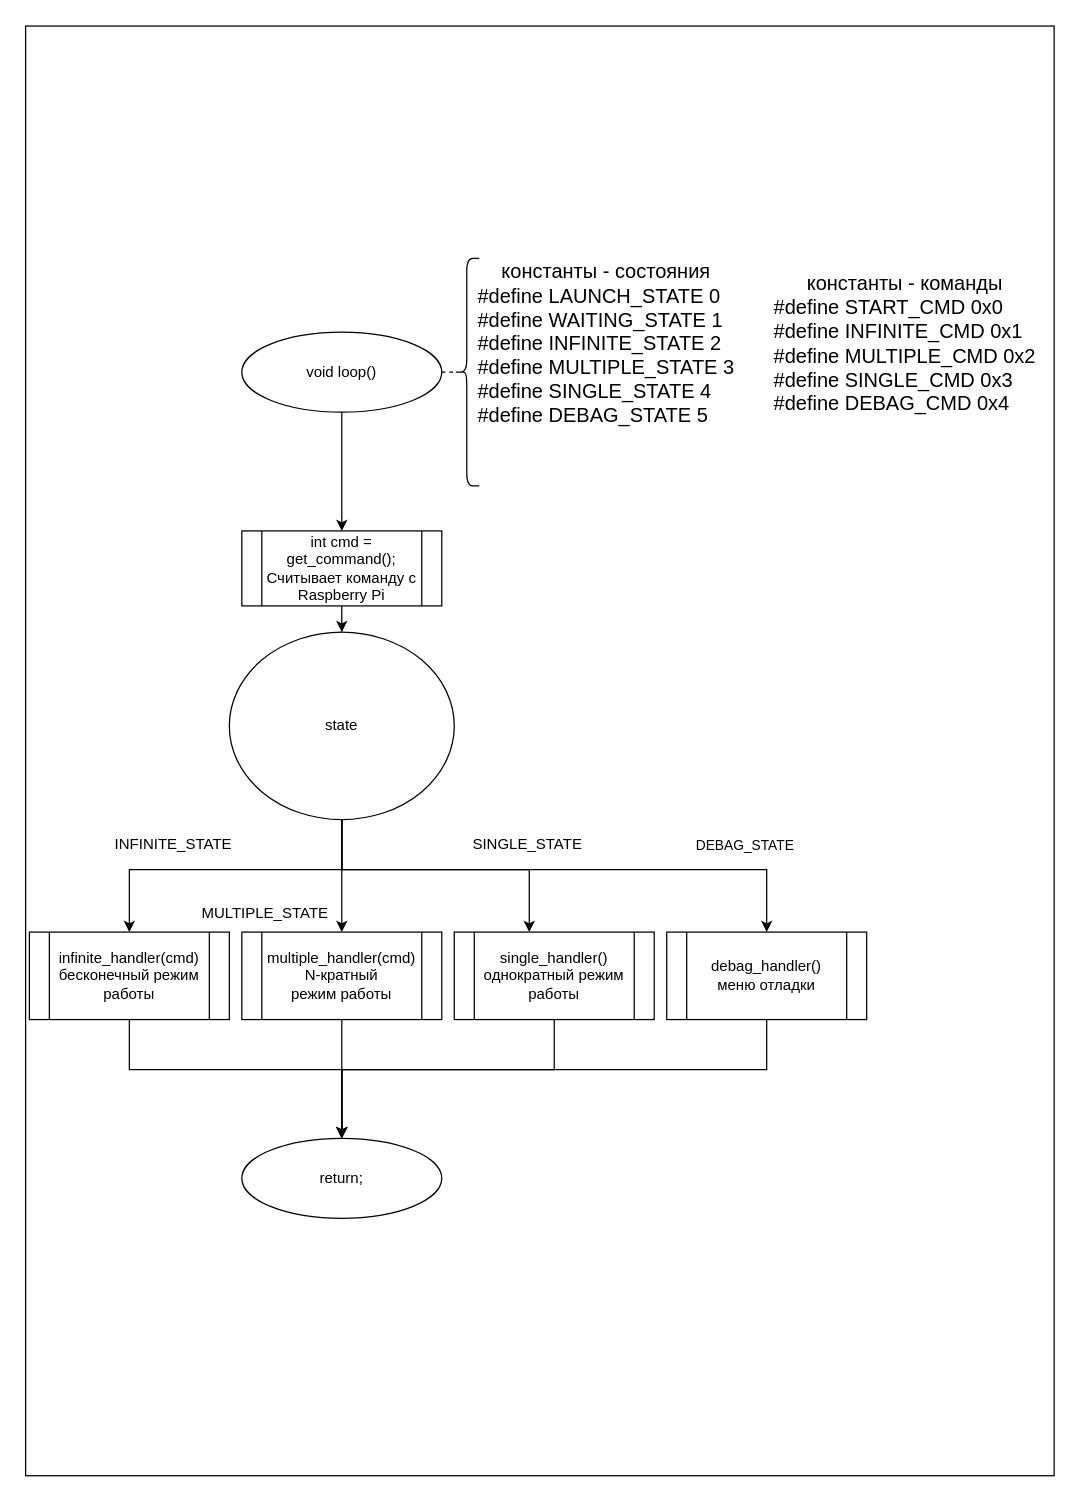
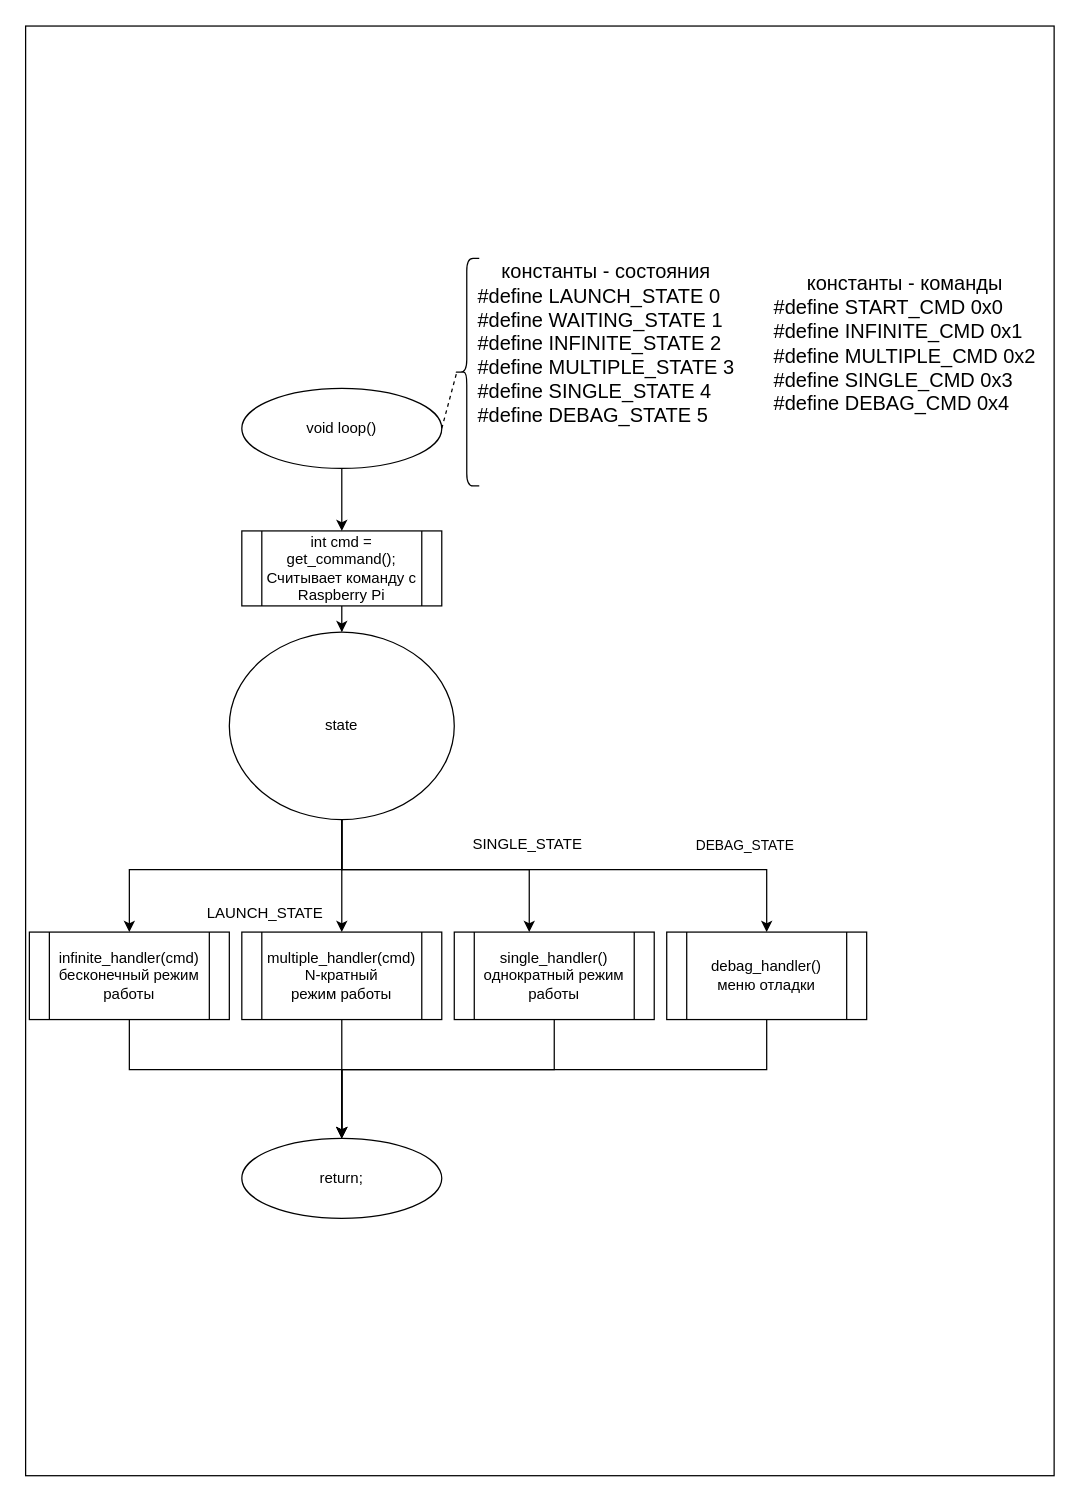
(342, 372) -> (342, 428)
(173, 844) -> none
(268, 913) -> (268, 913)
